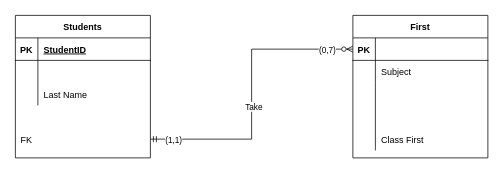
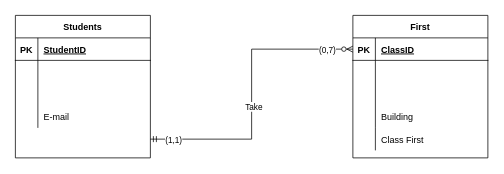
none -> (432, 49)
(432, 72) -> none
(94, 94) -> none
none -> (94, 117)
none -> (432, 117)
(27, 139) -> none
